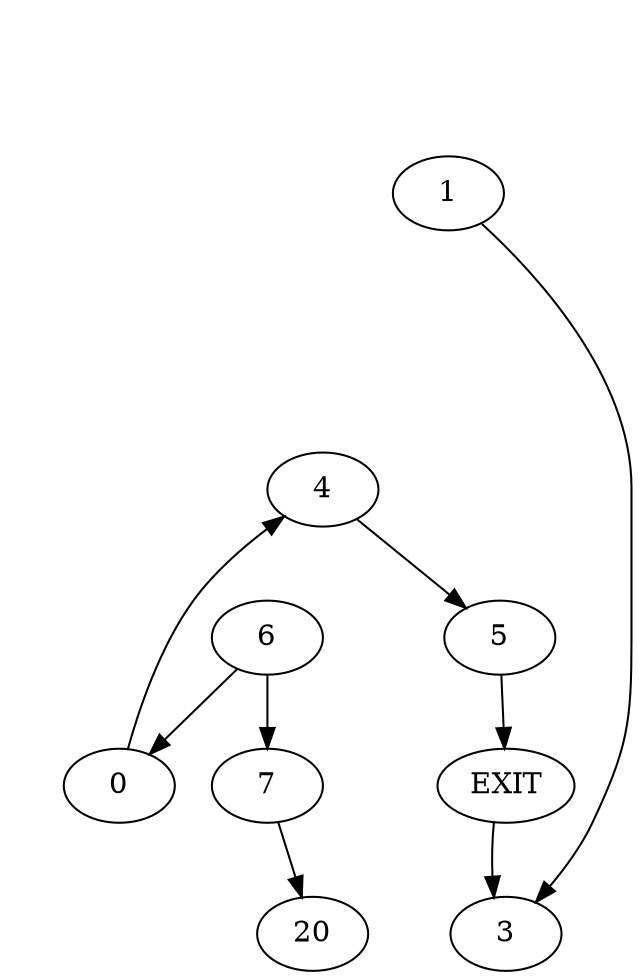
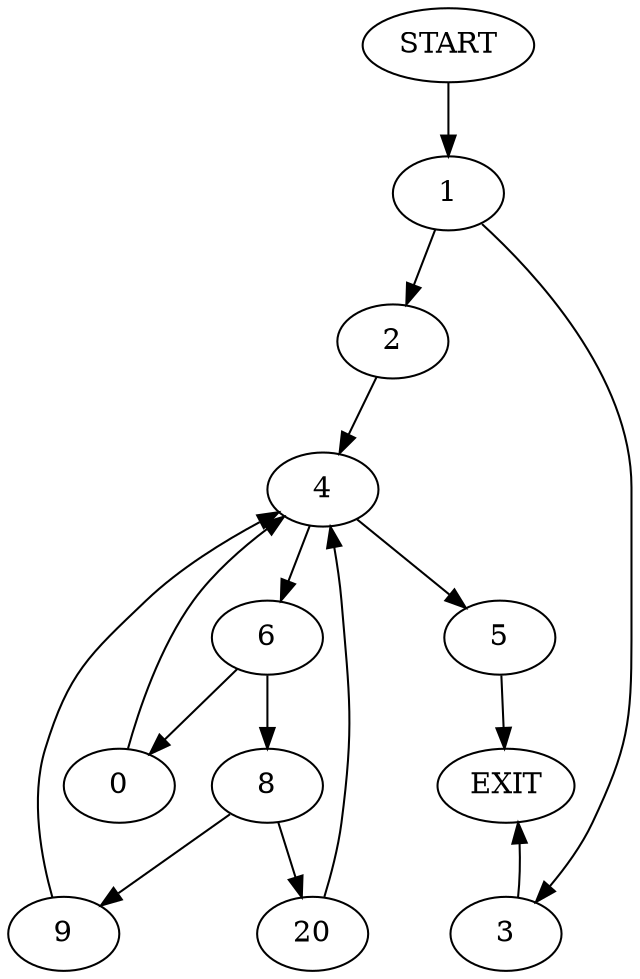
none -> (448, 45)
none -> (393, 341)
none -> (299, 554)
none -> (349, 723)
(267, 786) -> (267, 786)
(492, 849) -> (520, 870)
none -> (64, 934)
